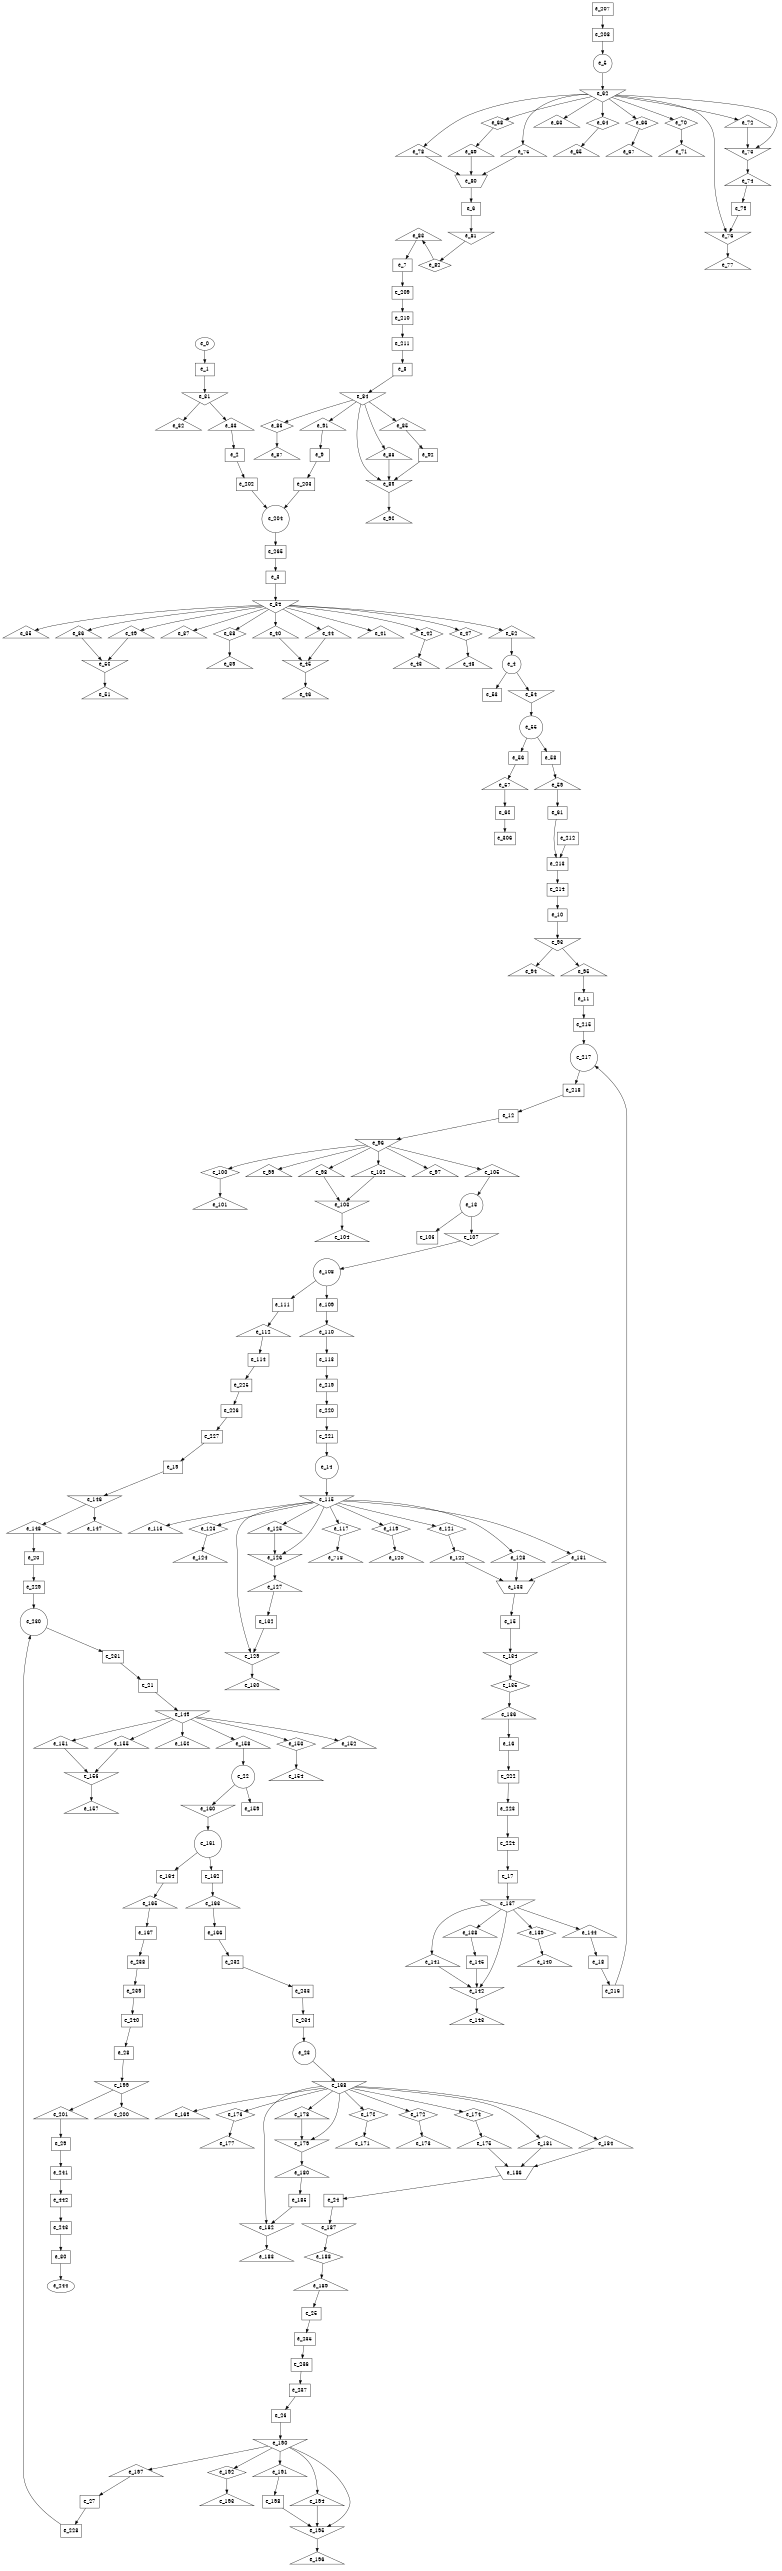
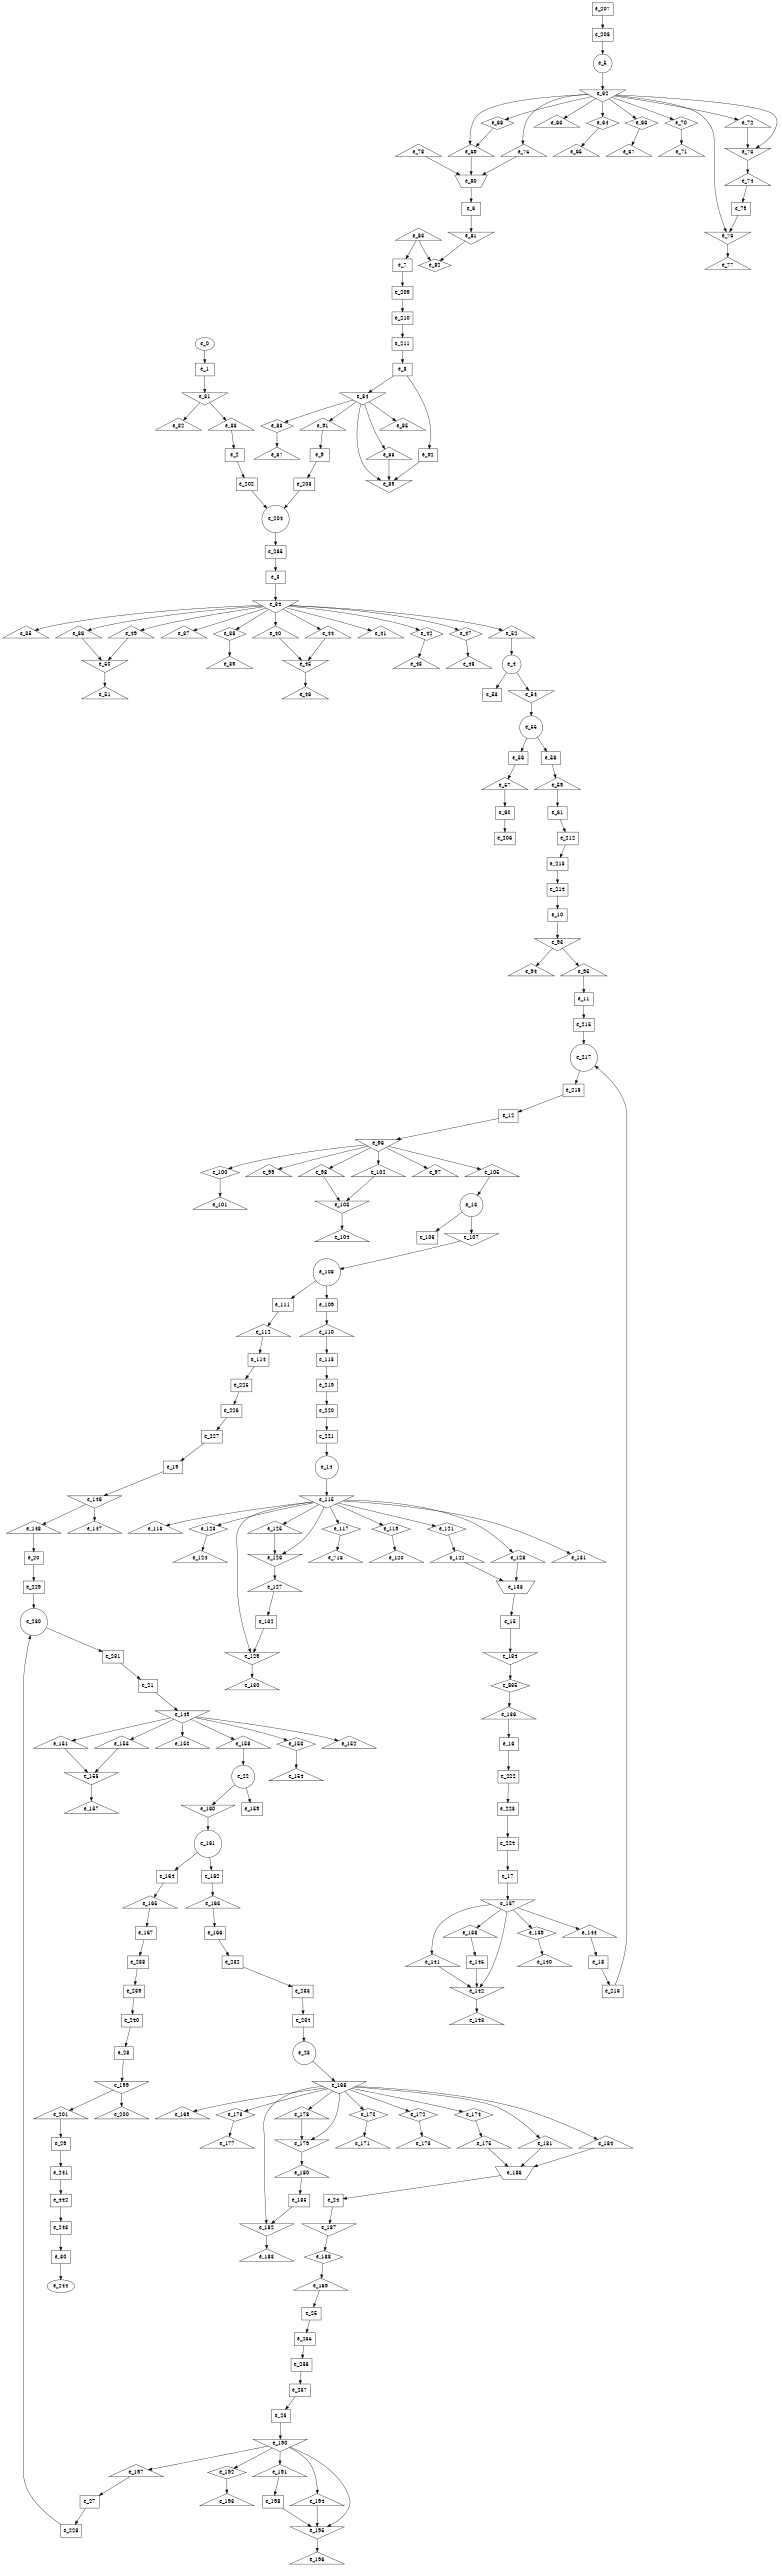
(502, 105) -> (518, 101)
(429, 251) -> (423, 249)
(413, 438) -> (426, 408)
(389, 519) -> none
(554, 837) -> (562, 824)
(505, 839) -> (505, 839)
(551, 1571) -> none
(510, 1686) -> (510, 1686)
